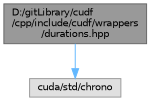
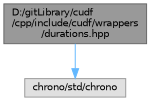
(75, 88) -> (75, 88)
